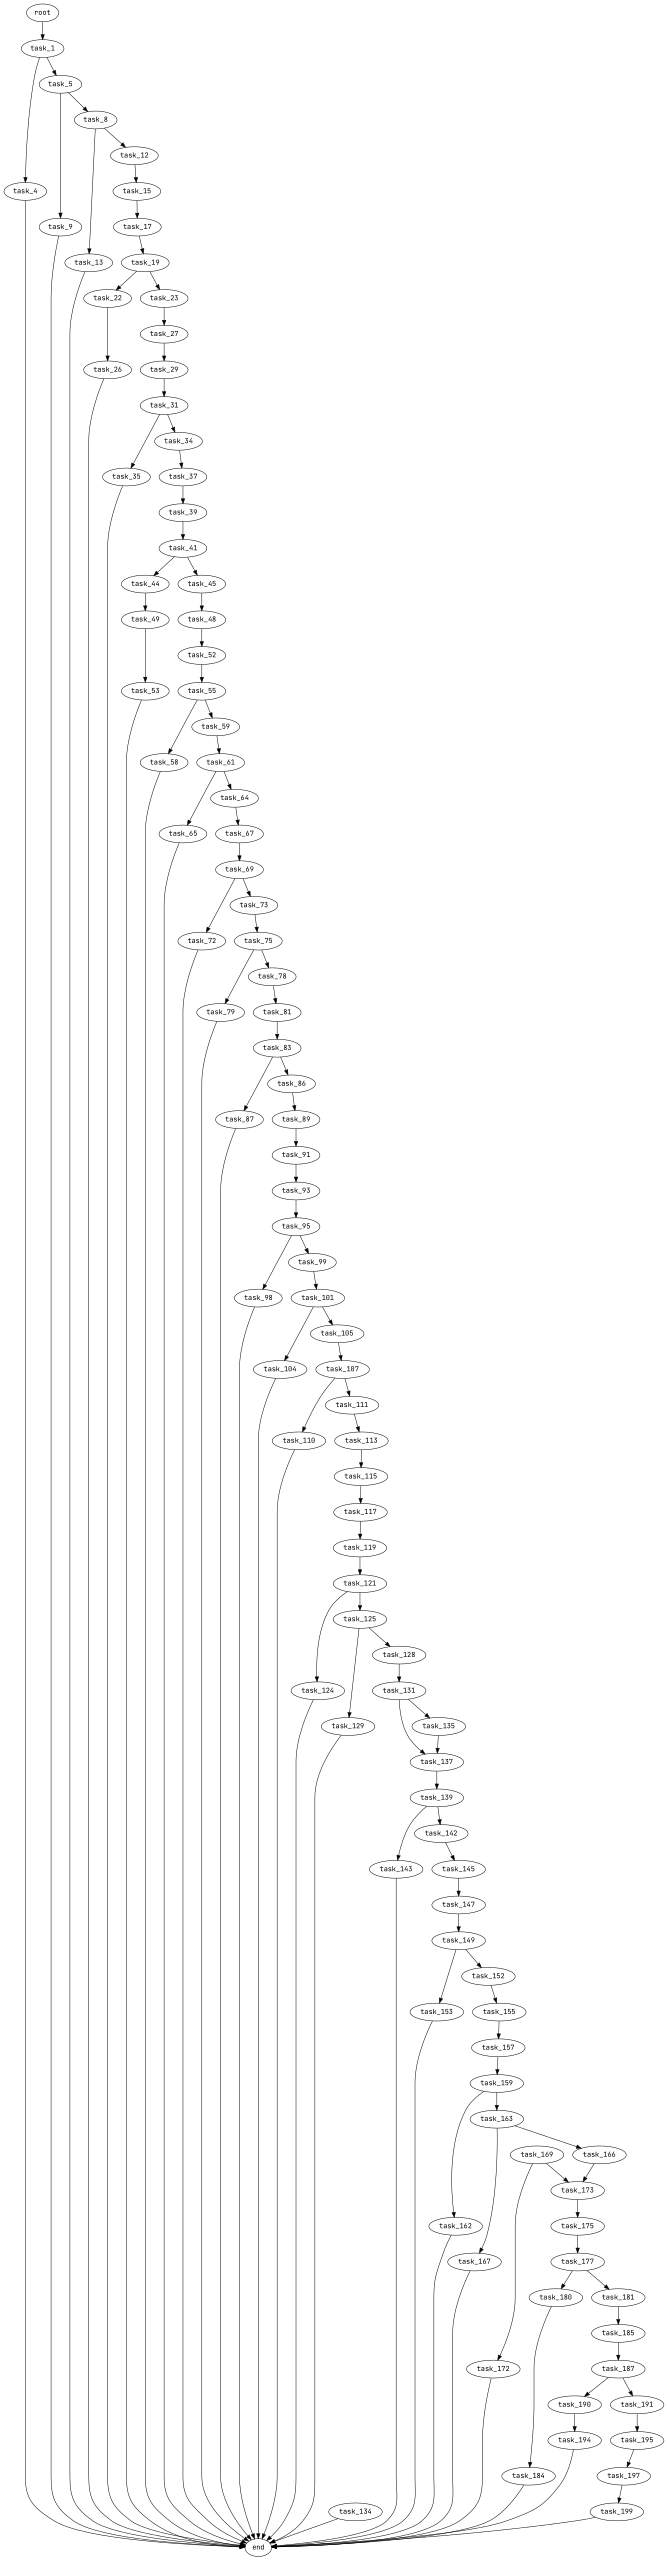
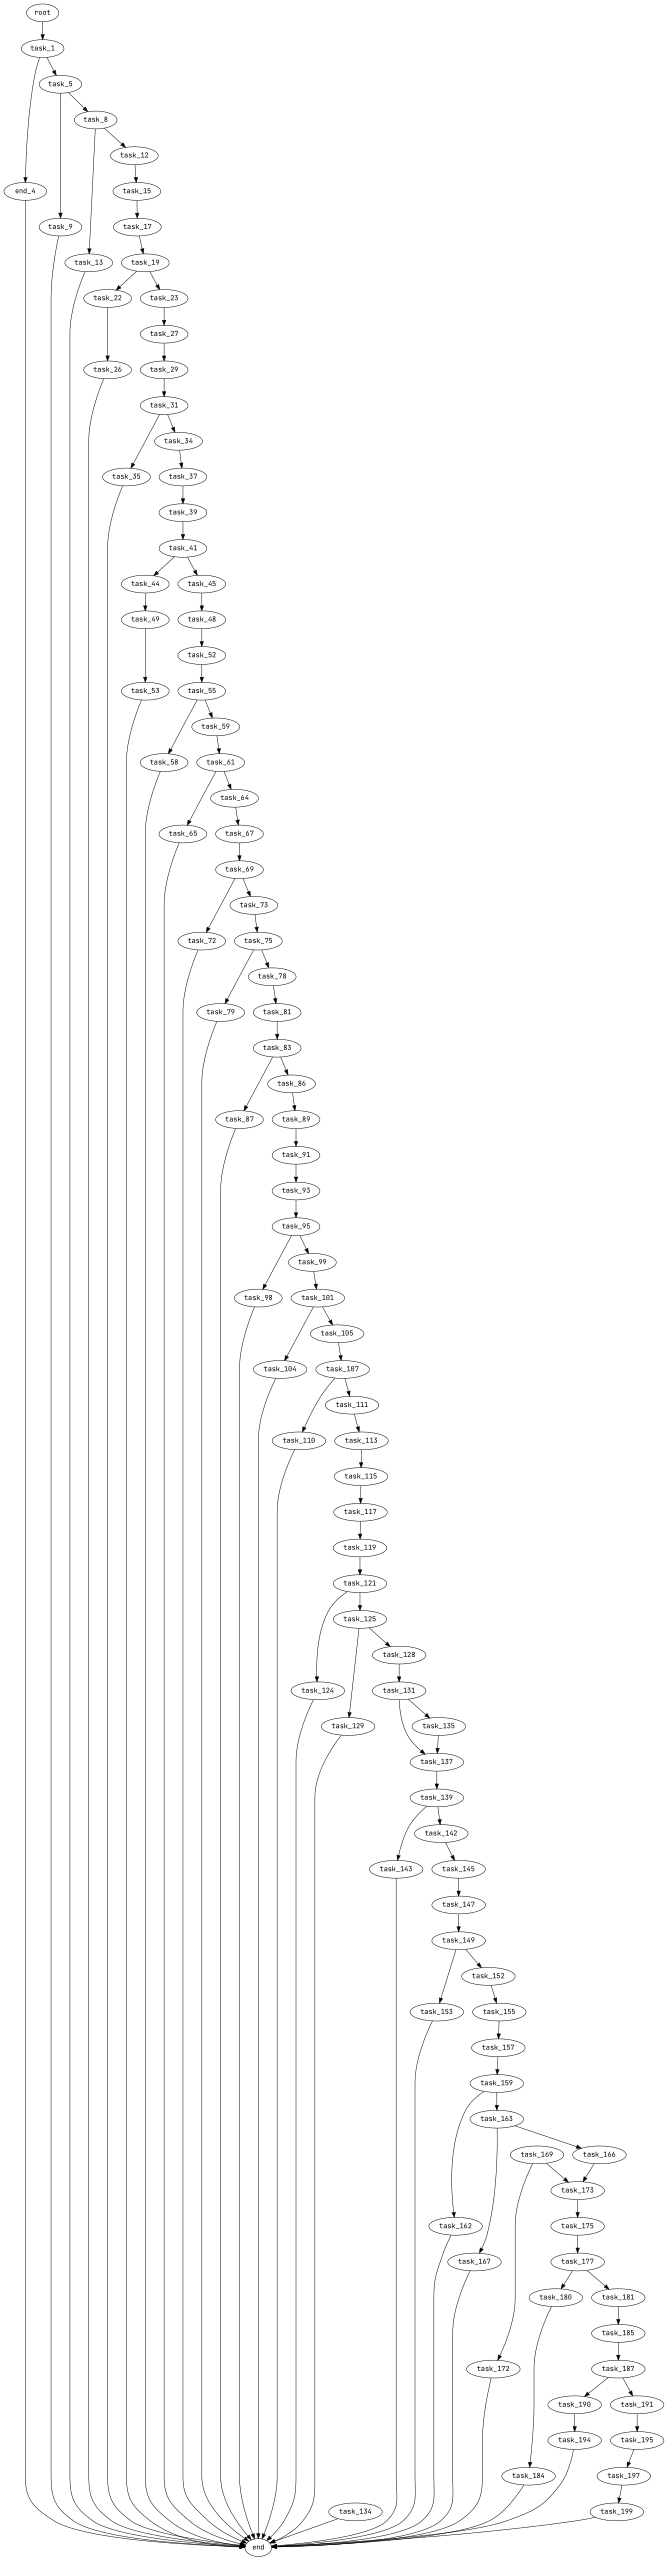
(25, 191) -> (25, 191)
